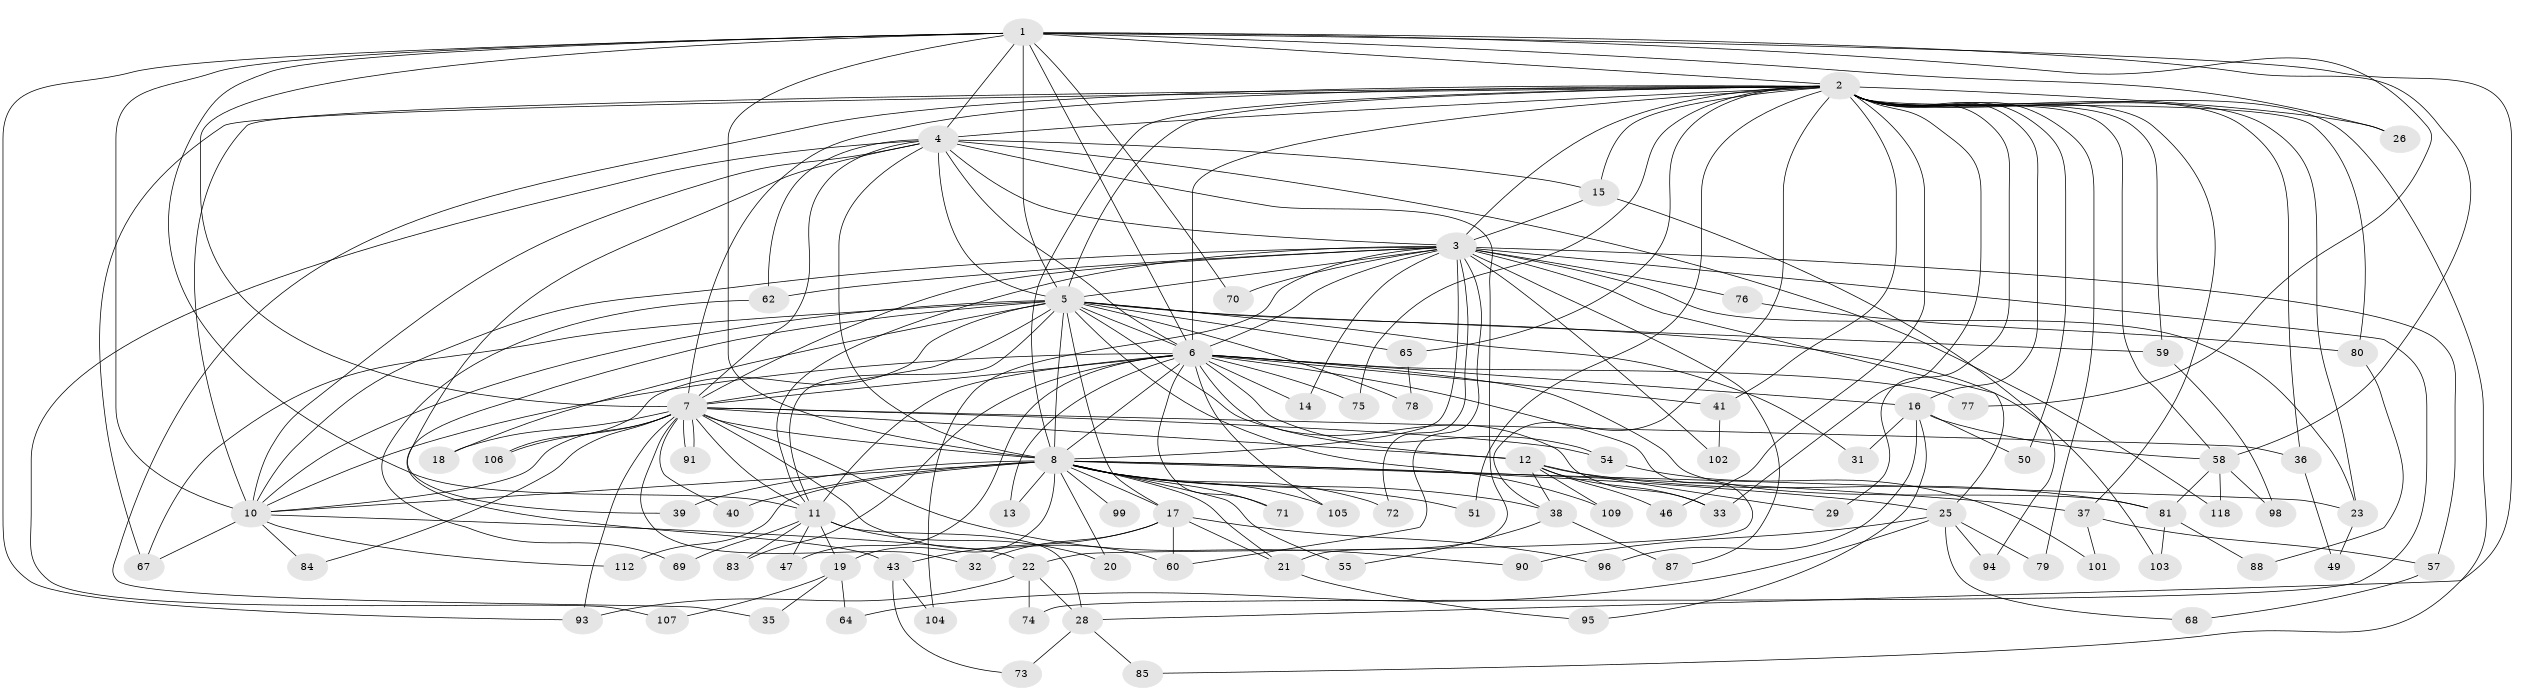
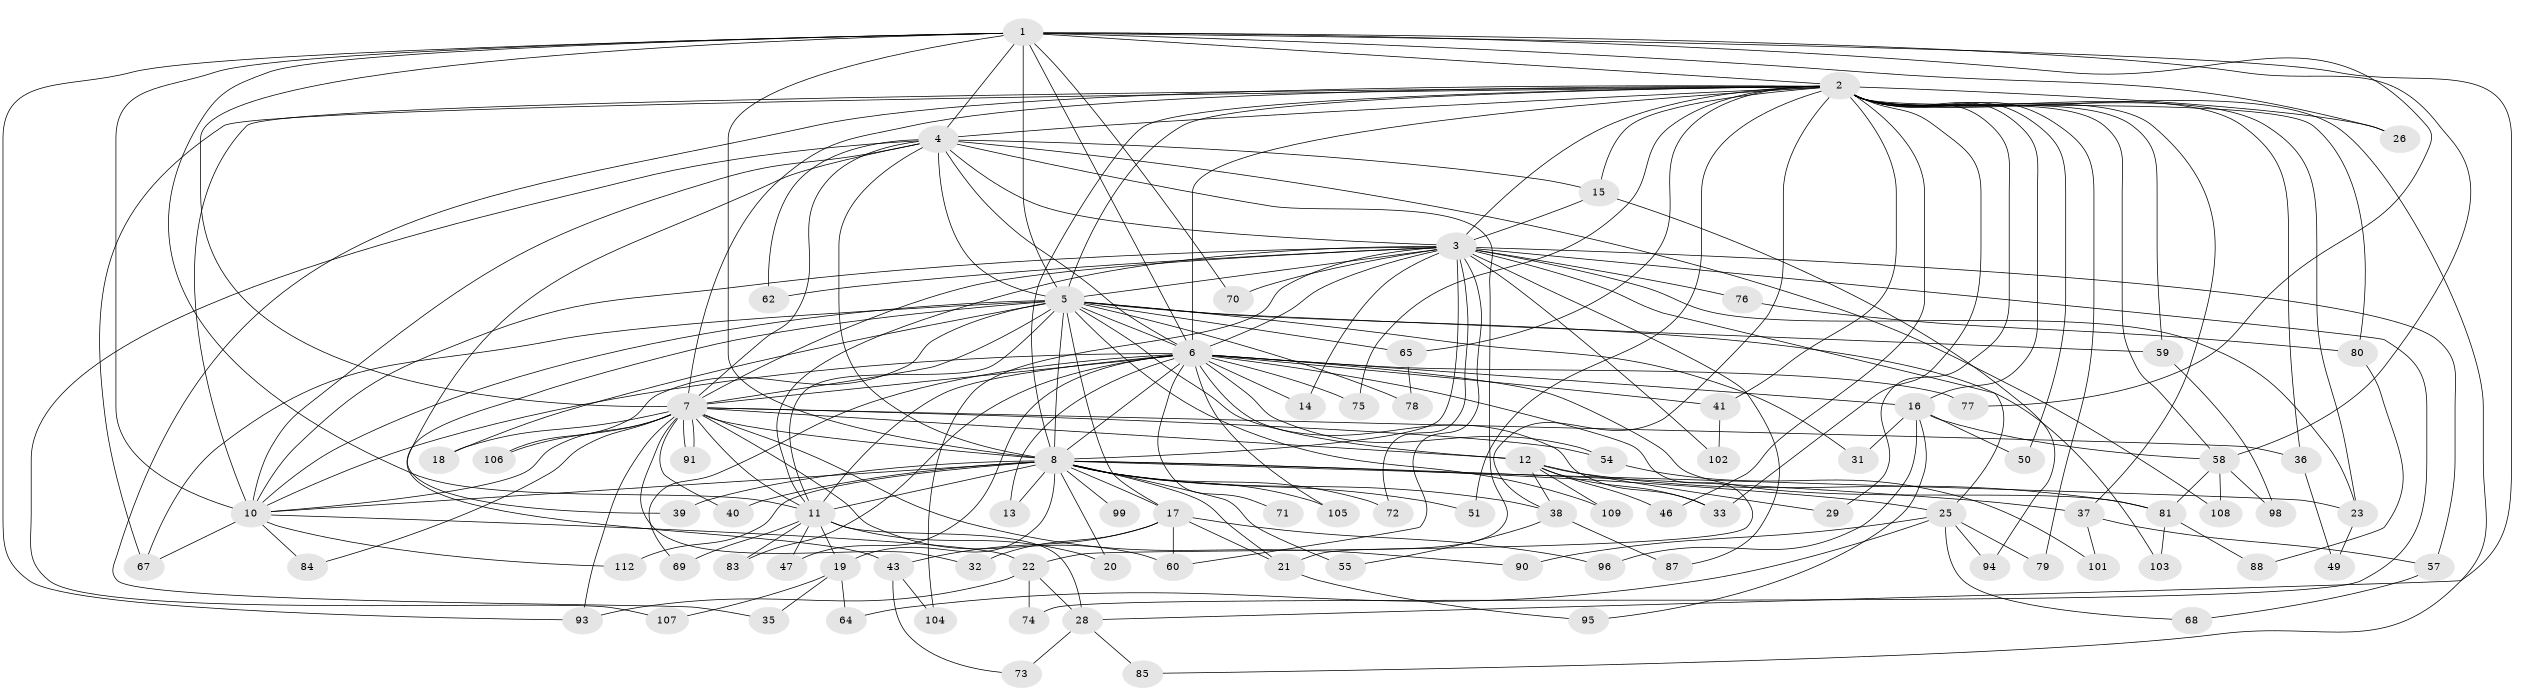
(422, 404) -> (872, 402)
(1205, 488) -> (940, 486)
(2221, 514) -> (2221, 514)
